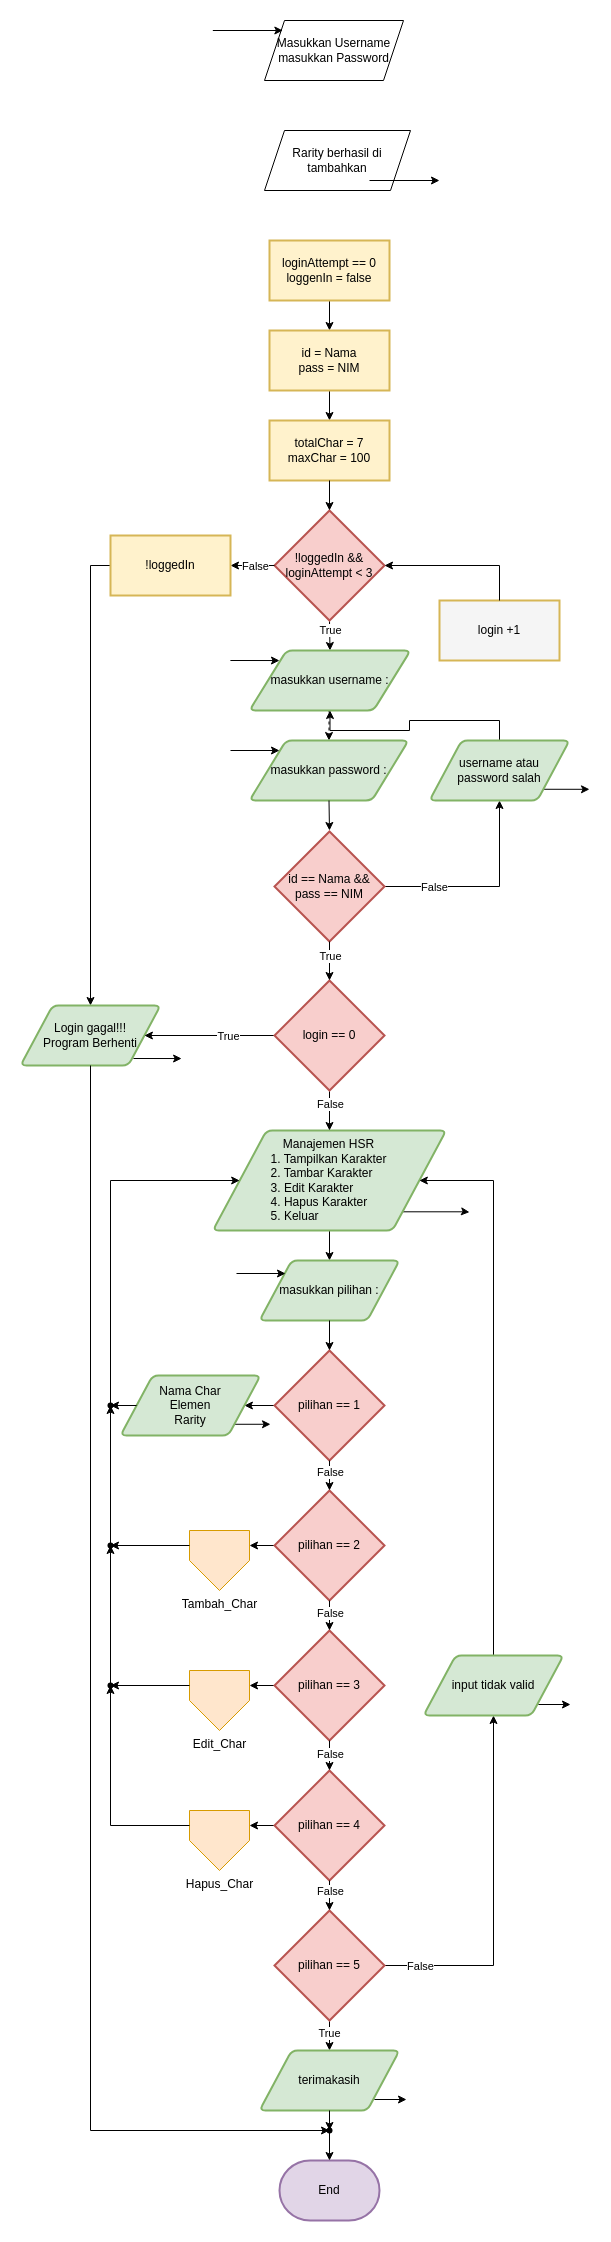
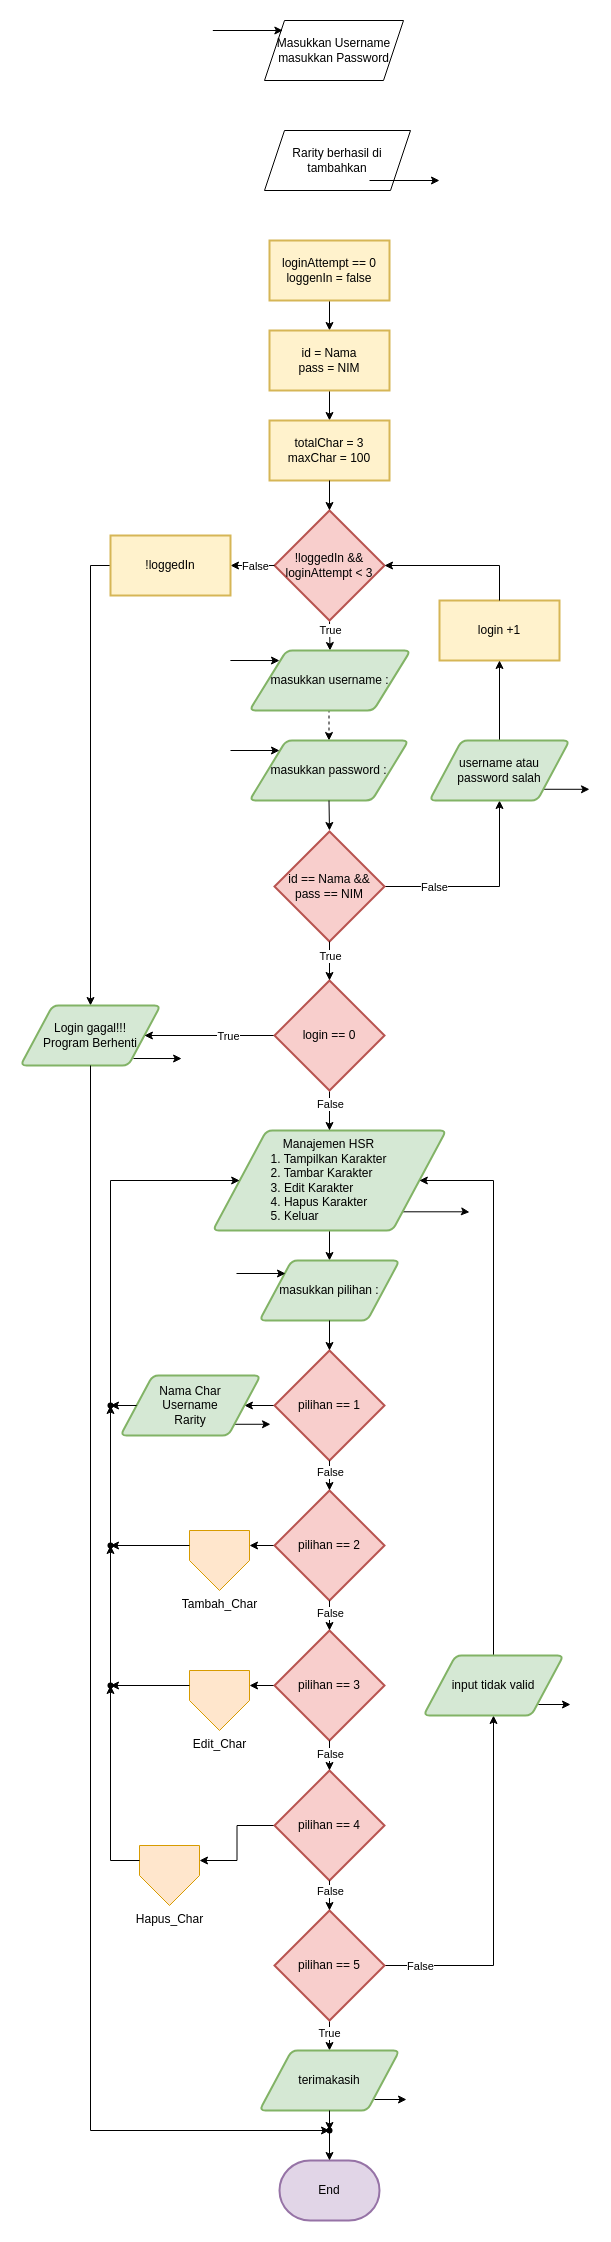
(330, 451) -> (330, 451)
(500, 631) -> (500, 631)
(412, 721) -> (500, 695)
(191, 1406) -> (191, 1406)
(220, 1841) -> (170, 1876)
